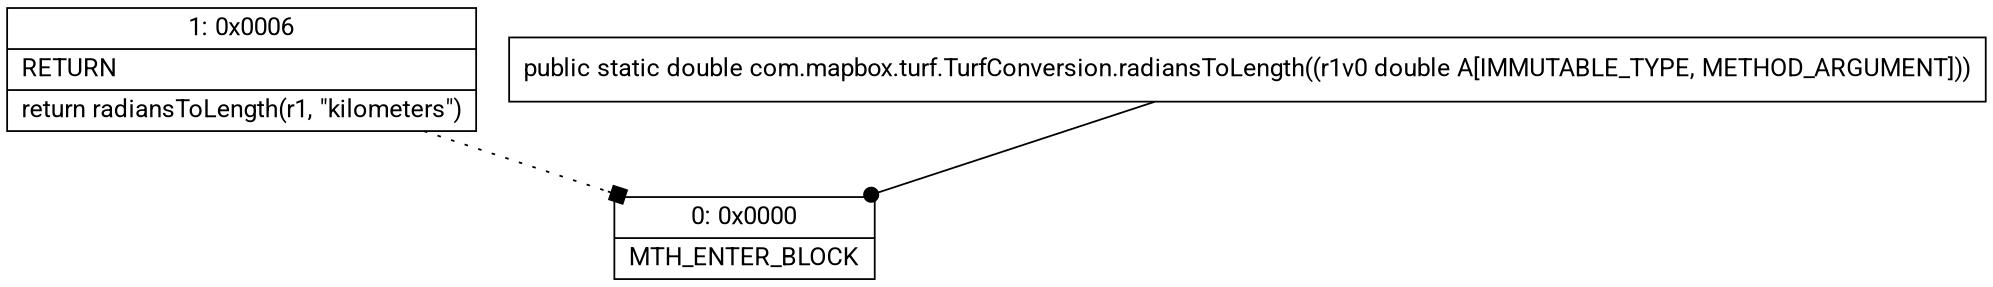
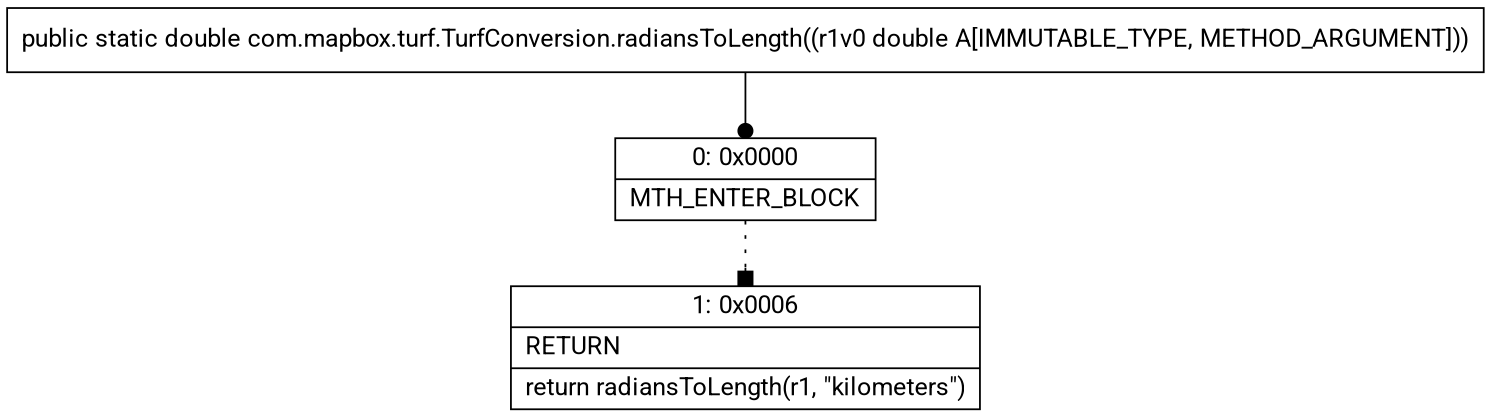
(516, 161) -> (745, 244)
